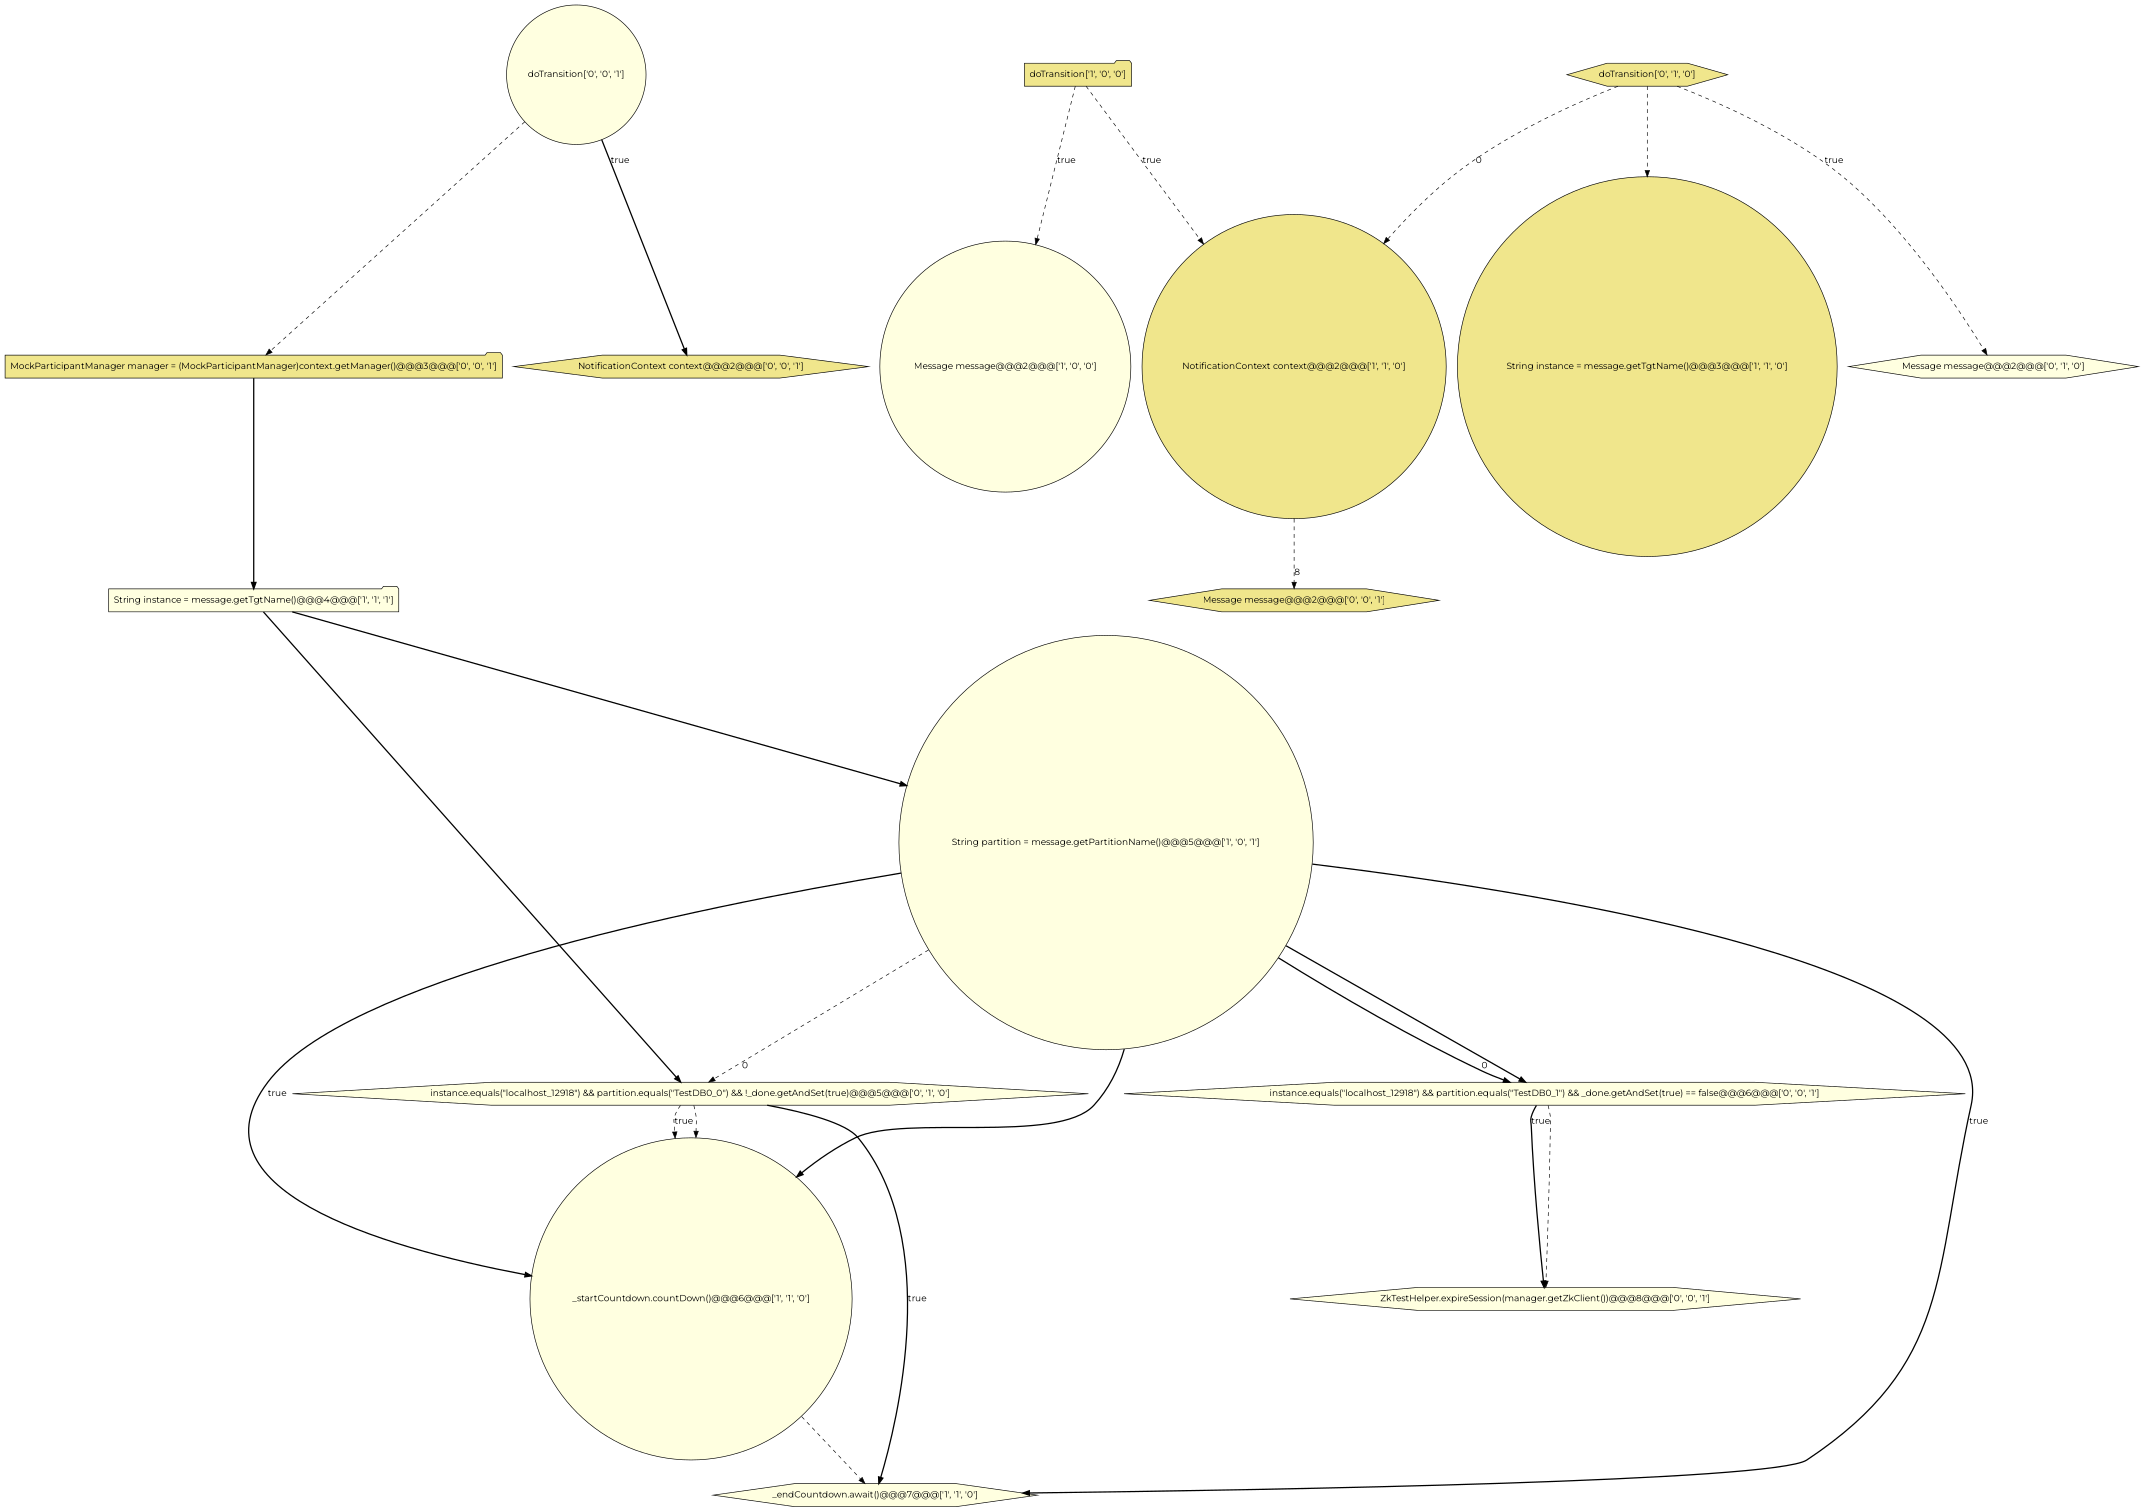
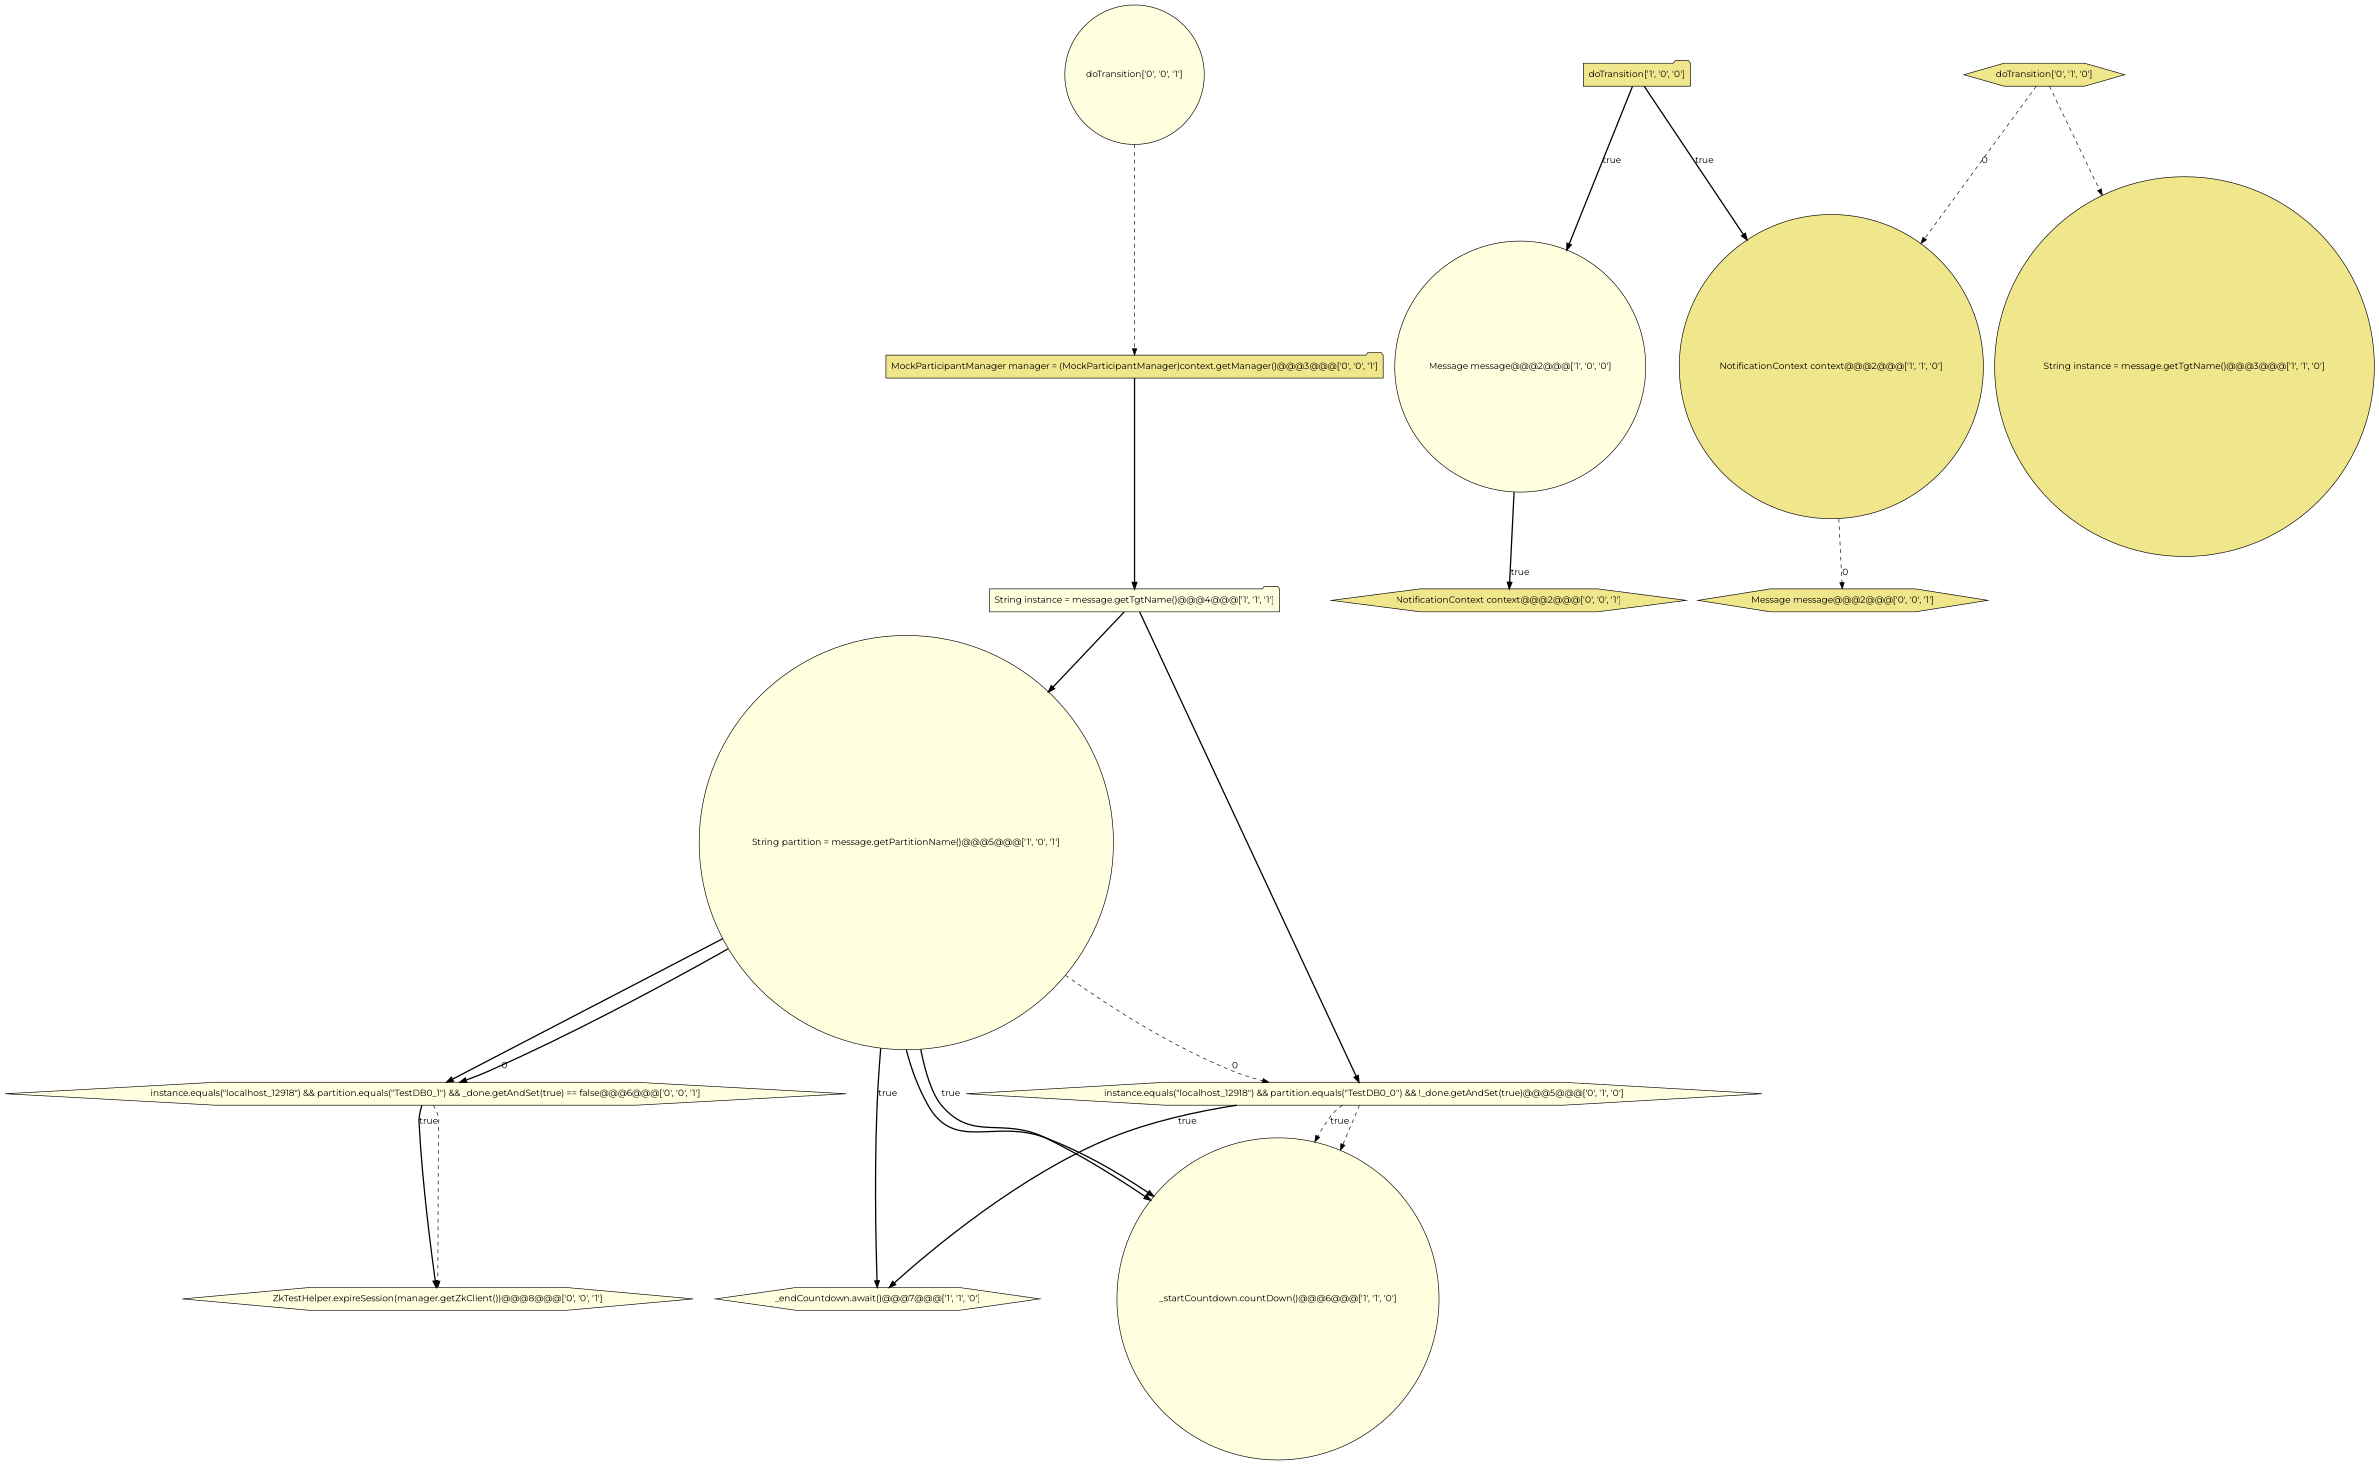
(1056, 162) -> (1601, 165)
(1143, 163) -> (1694, 160)
(643, 244) -> (1512, 537)
(1993, 367) -> none
(1297, 573) -> (1845, 573)
(831, 1448) -> none
